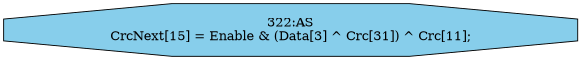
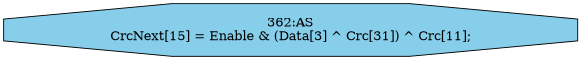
(291, 30) -> (291, 30)
